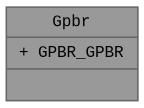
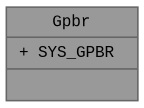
(72, 52) -> (67, 52)
